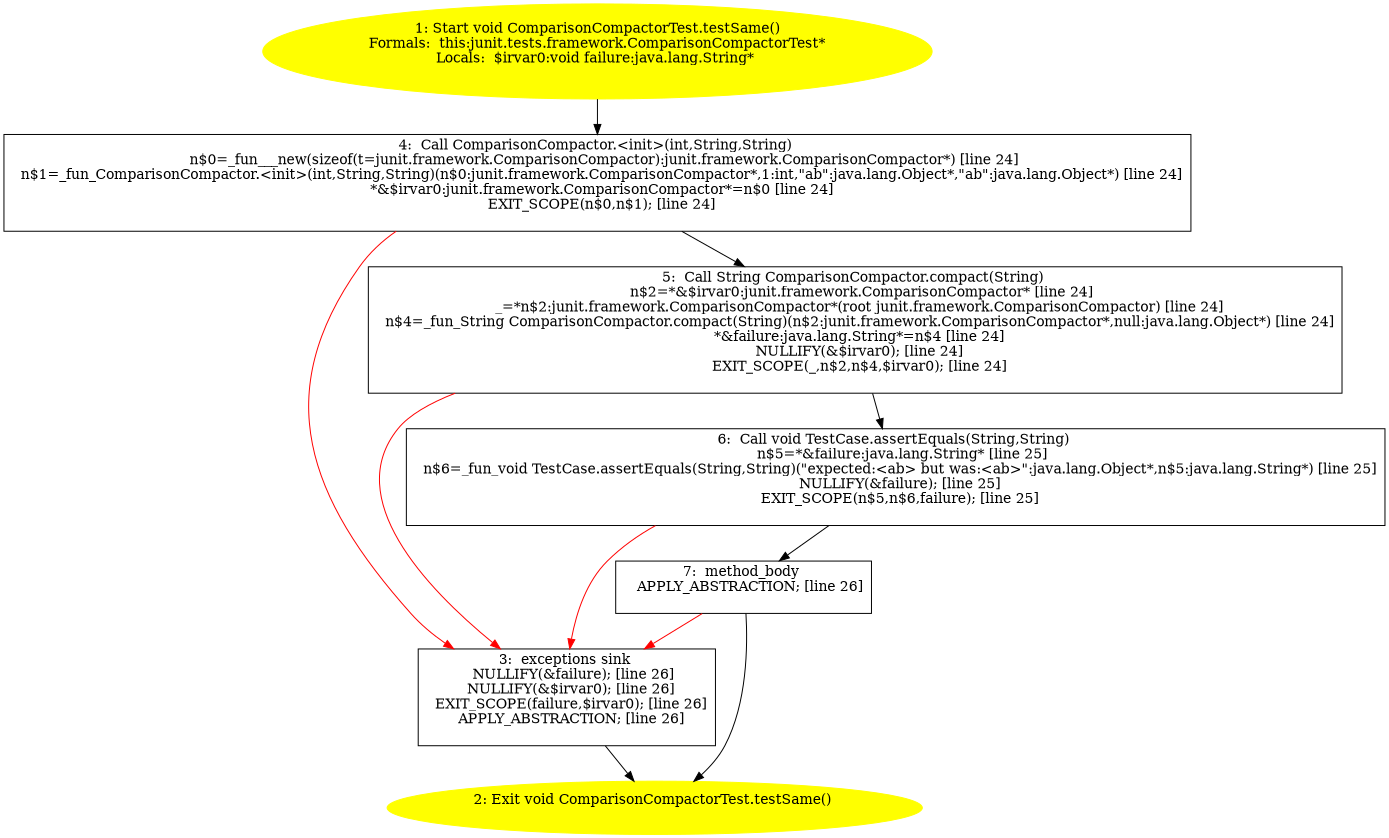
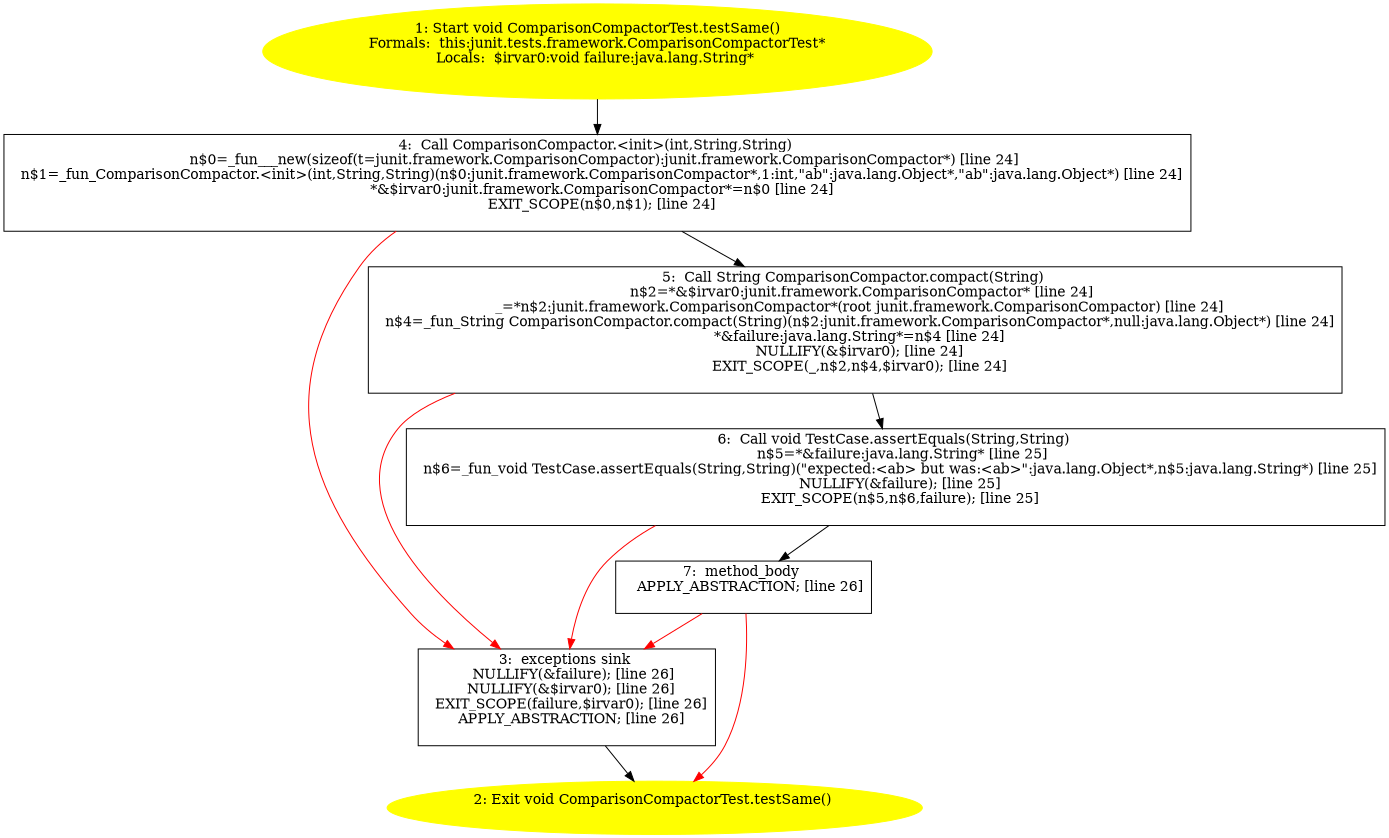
(741, 700) -> (741, 700)
